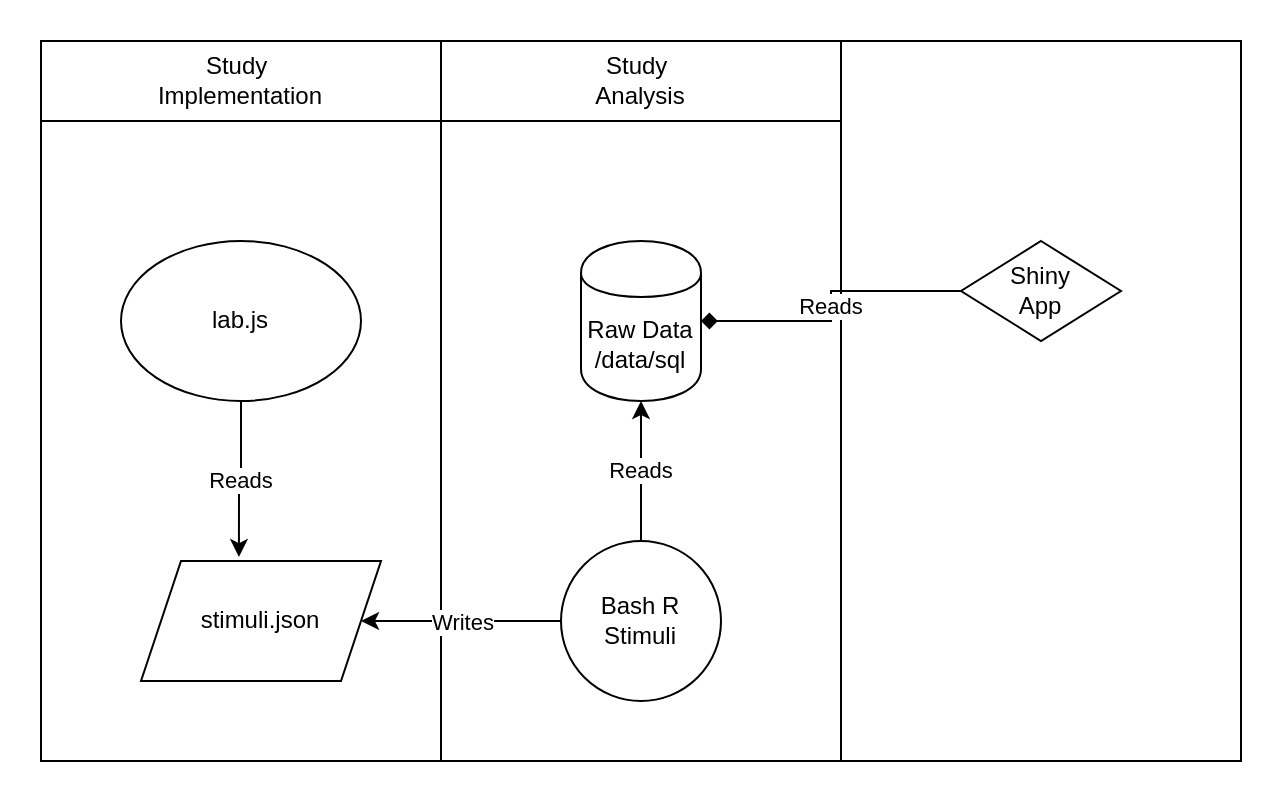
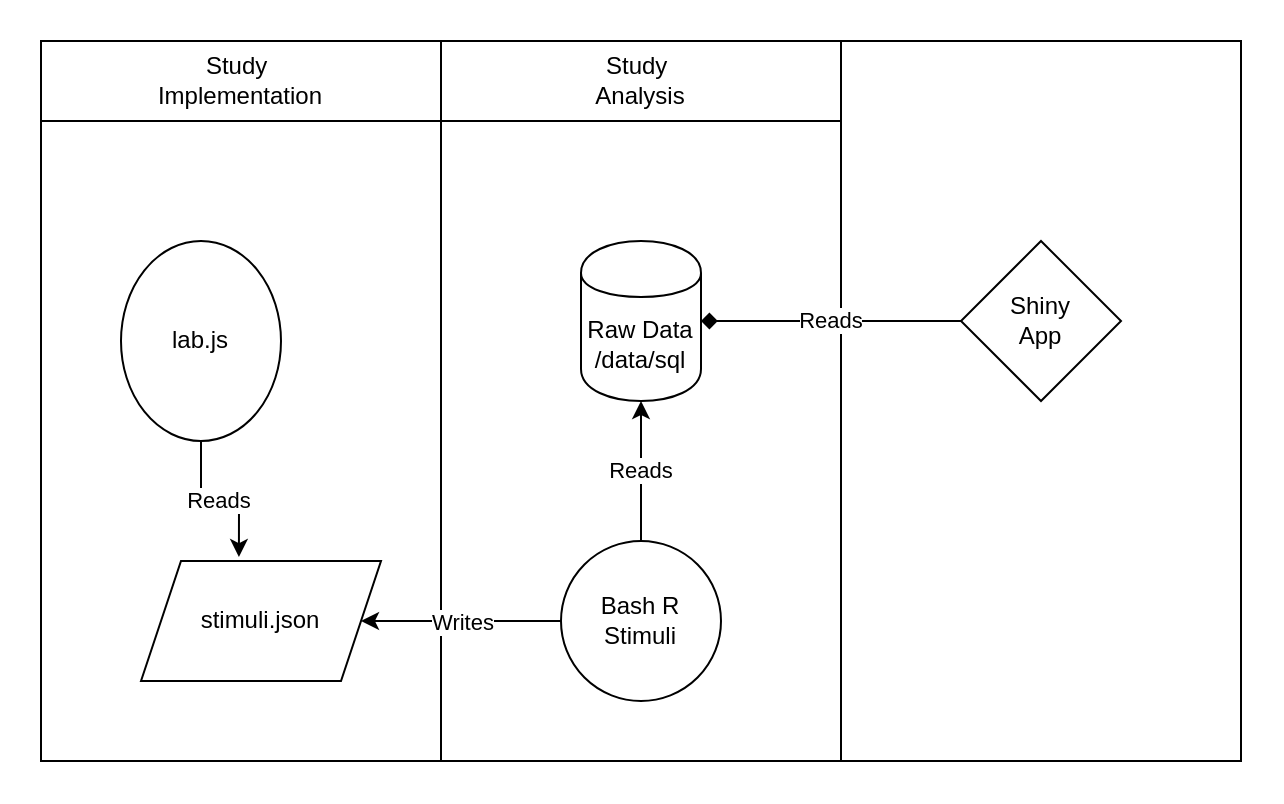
(1041, 291) -> (1041, 321)
(241, 321) -> (201, 341)
